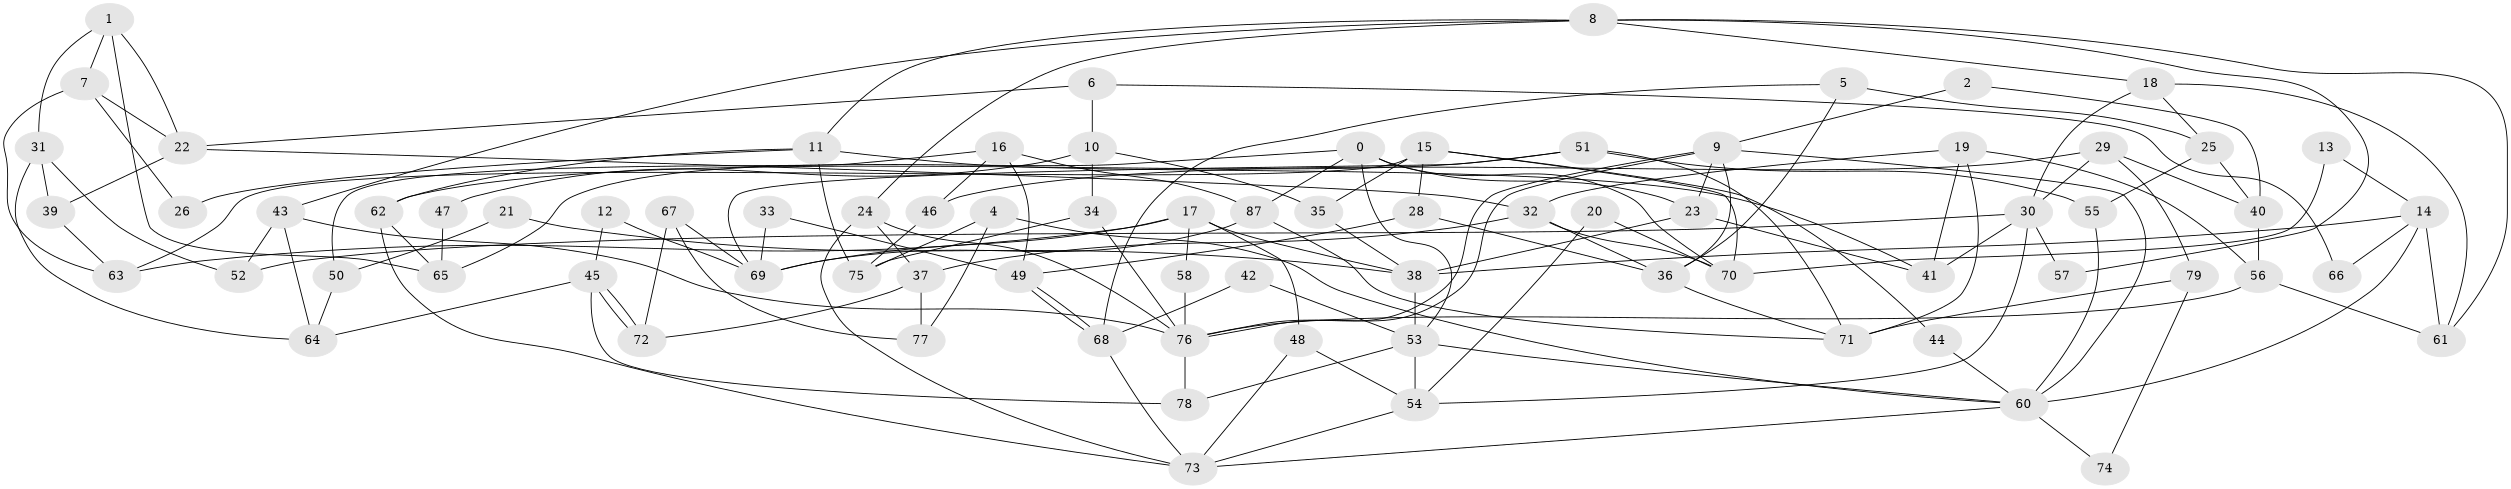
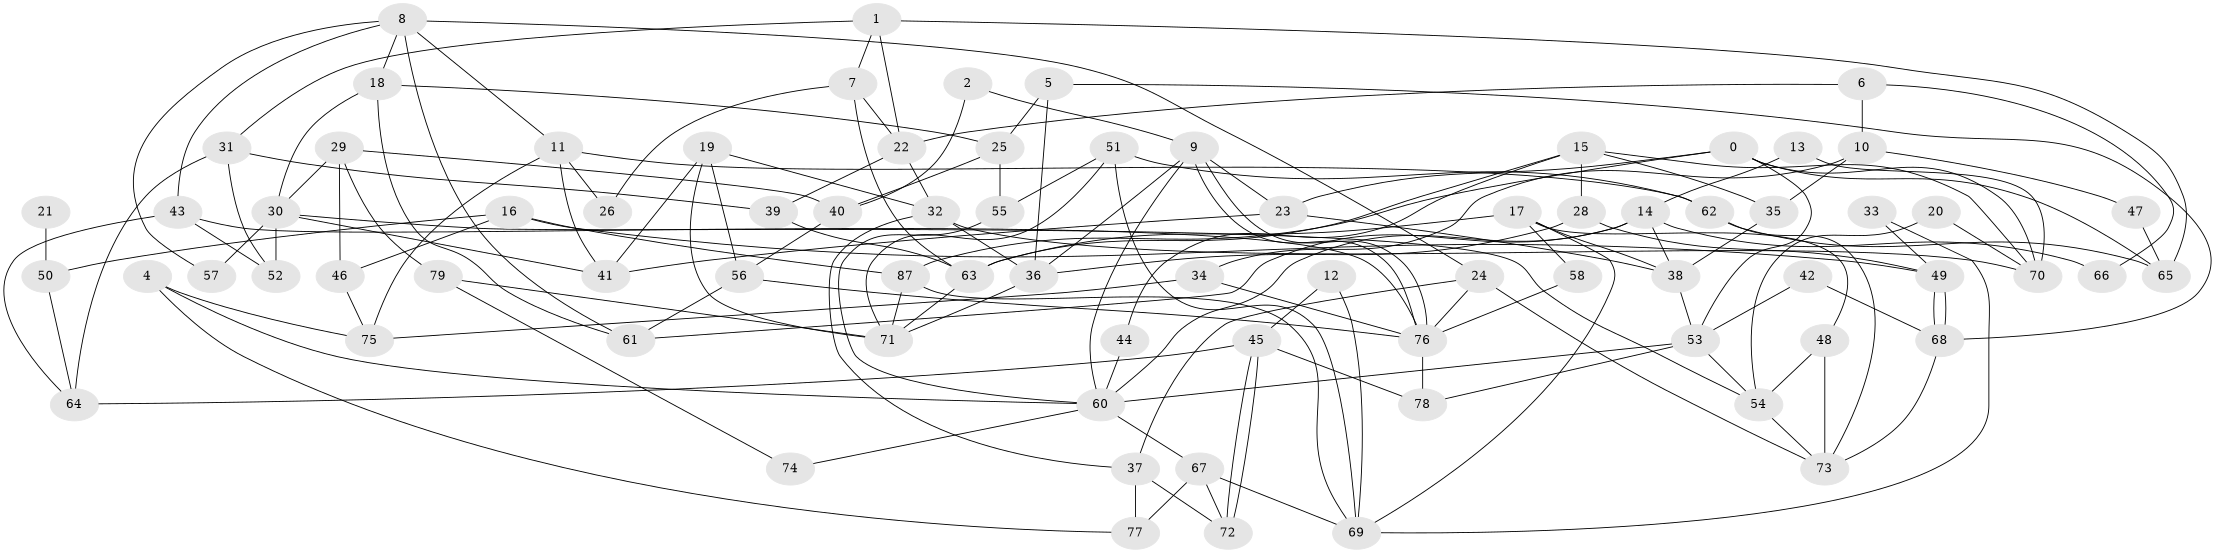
(1133, 252) -> none
none -> (929, 309)
(1609, 437) -> (1152, 438)
